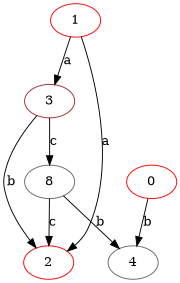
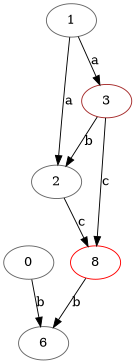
(76, 20) -> (71, 20)
(50, 182) -> (96, 263)
(152, 182) -> (29, 263)
(49, 218) -> (74, 218)
(49, 263) -> (57, 182)
(133, 263) -> (44, 343)
